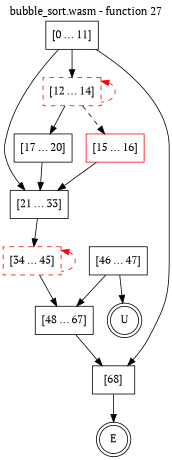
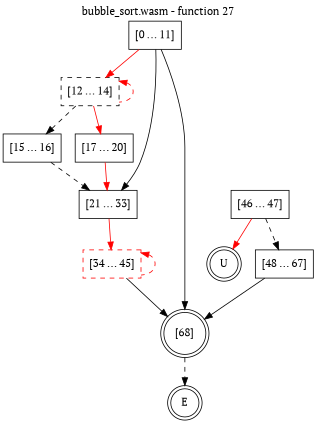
(72, 60) -> (126, 61)
(72, 92) -> (90, 92)
(59, 116) -> (96, 116)
(115, 148) -> (32, 148)
(41, 172) -> (106, 172)
(80, 174) -> (67, 174)
(36, 229) -> (110, 230)
(121, 285) -> (244, 230)
(46, 287) -> (144, 295)
(94, 288) -> (271, 231)
(114, 380) -> (185, 333)
(114, 404) -> (185, 368)
